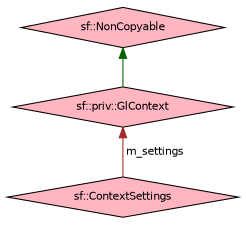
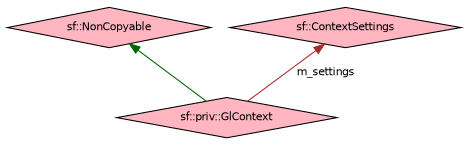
(123, 157) -> (282, 76)
